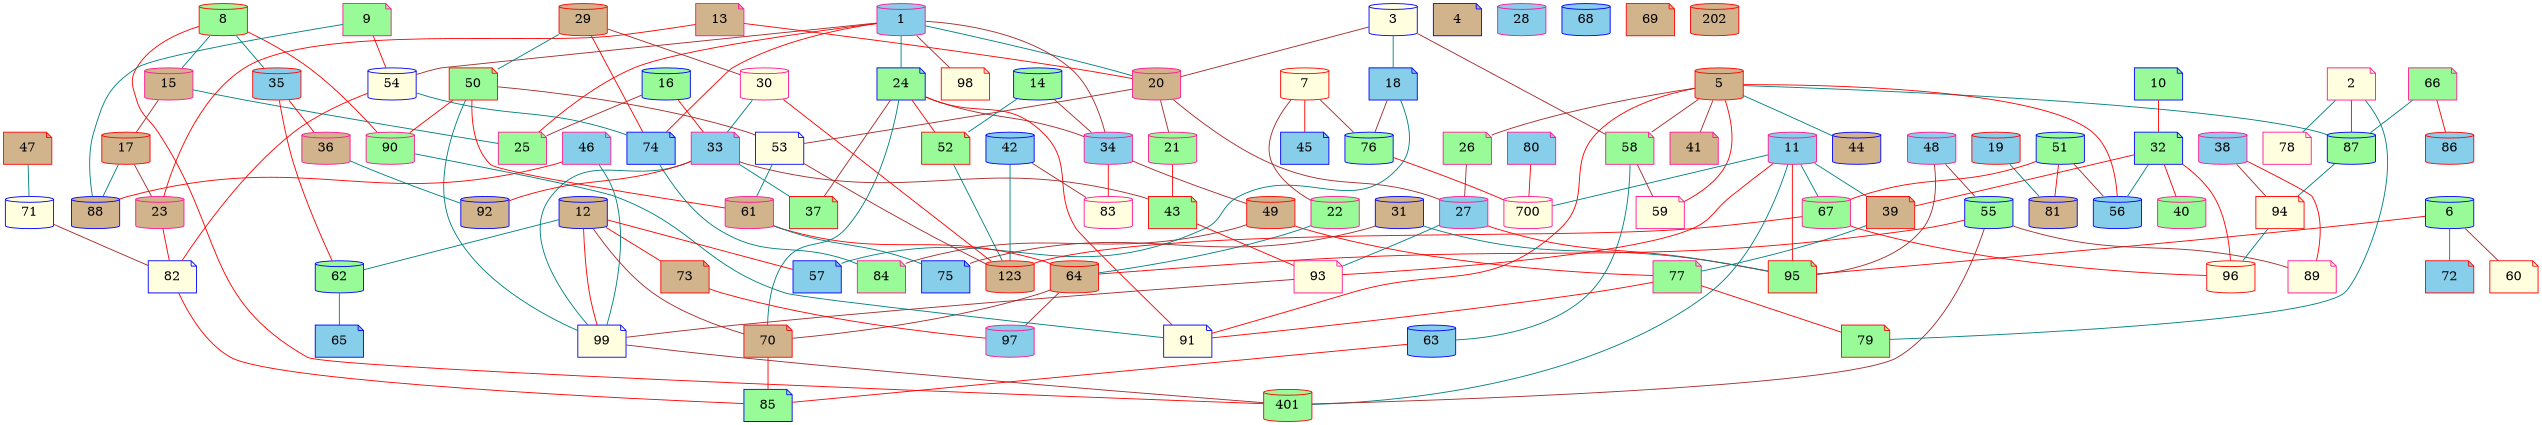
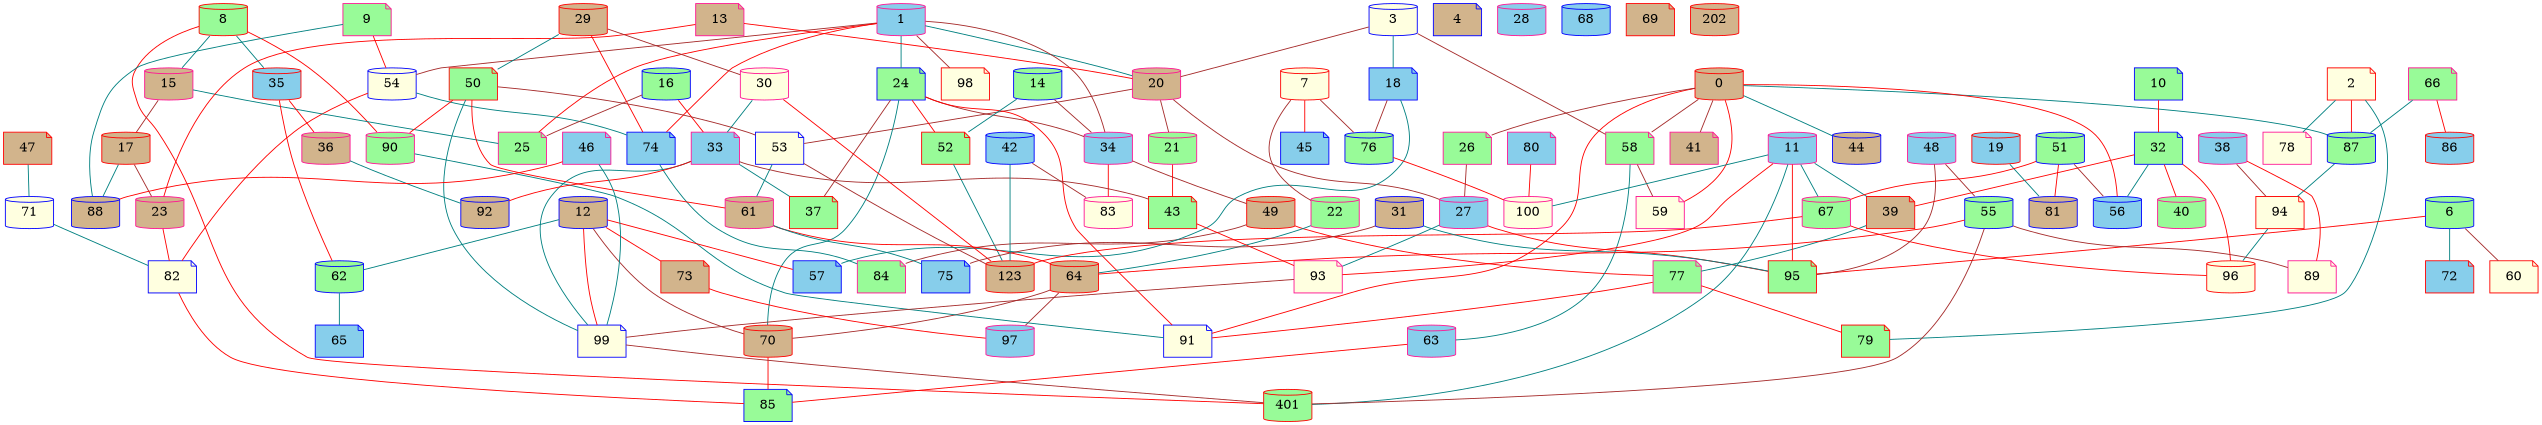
(1719, 84) -> (1719, 84)
(2351, 84) -> (2351, 84)
(1528, 213) -> (1528, 213)
(101, 245) -> (101, 245)
(768, 341) -> (768, 341)
(1432, 341) -> (1432, 341)
